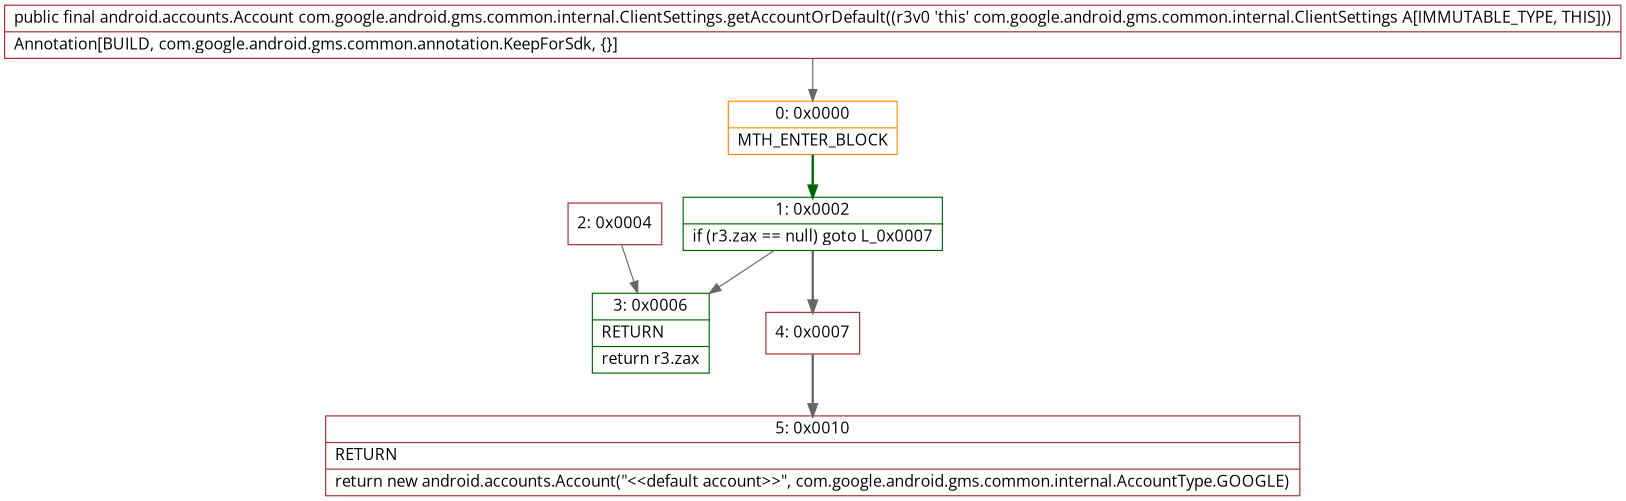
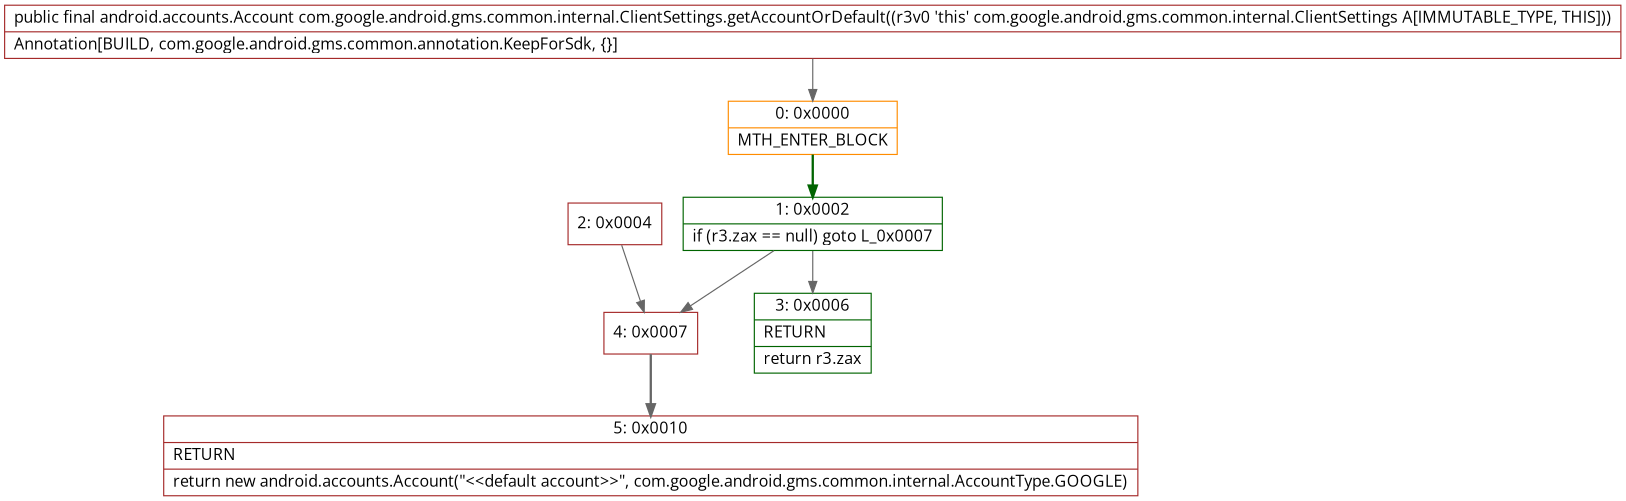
(628, 263) -> (631, 273)
(813, 276) -> (732, 278)
